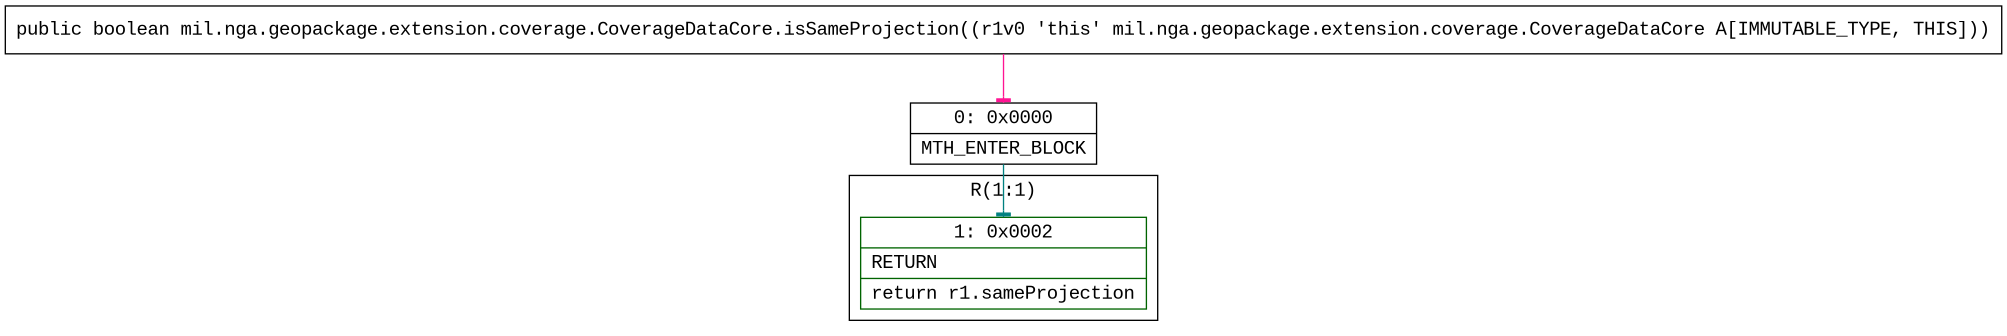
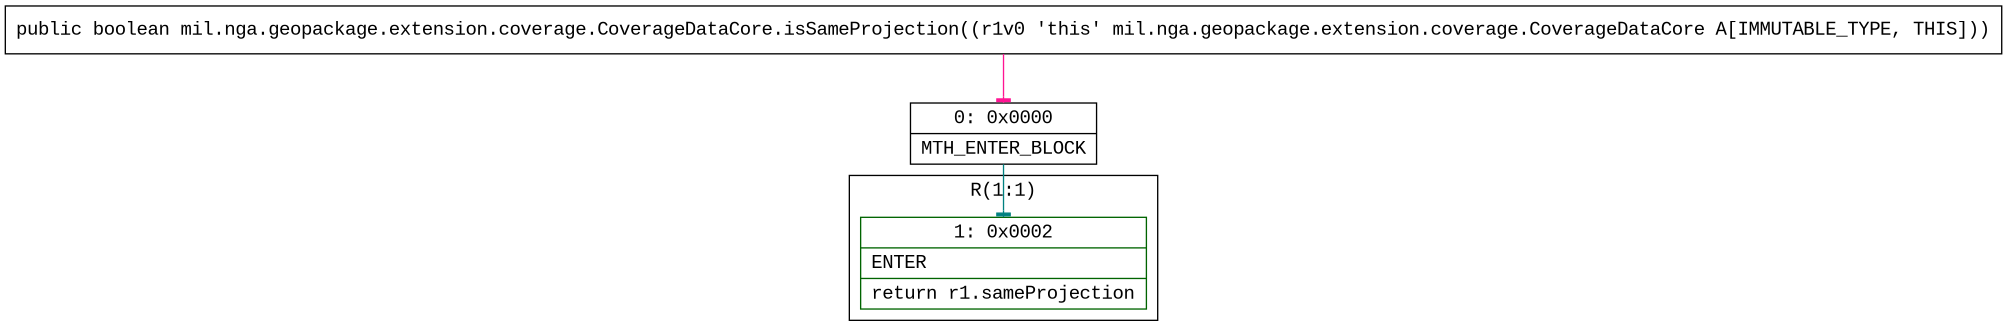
(904, 263) -> (899, 263)
